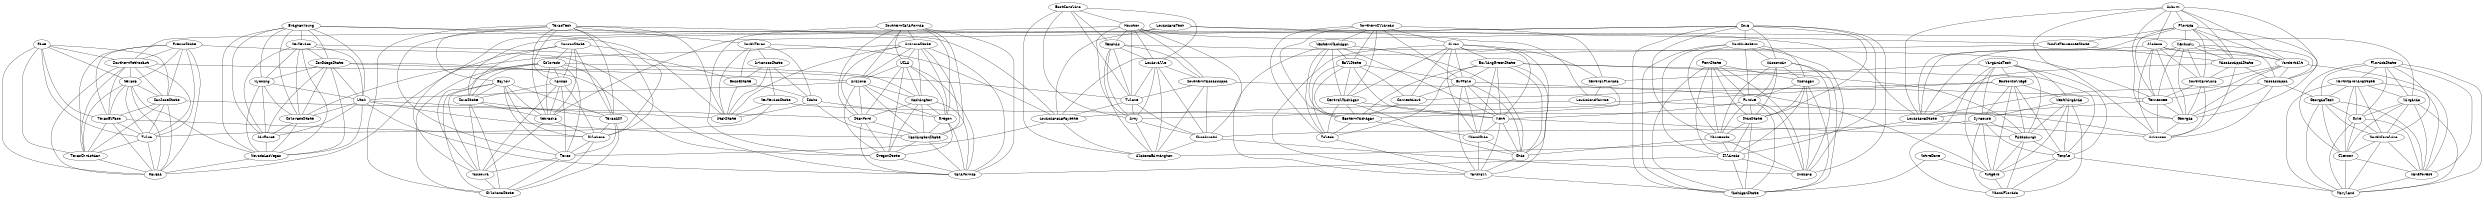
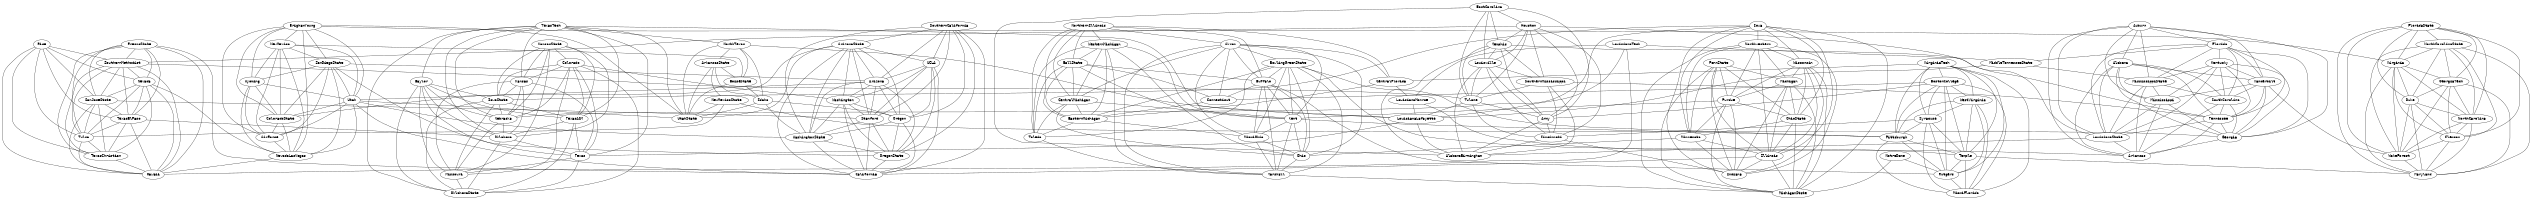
(2299, 91) -> (2423, 72)
(1735, 97) -> (1816, 115)
none -> (2006, 128)
